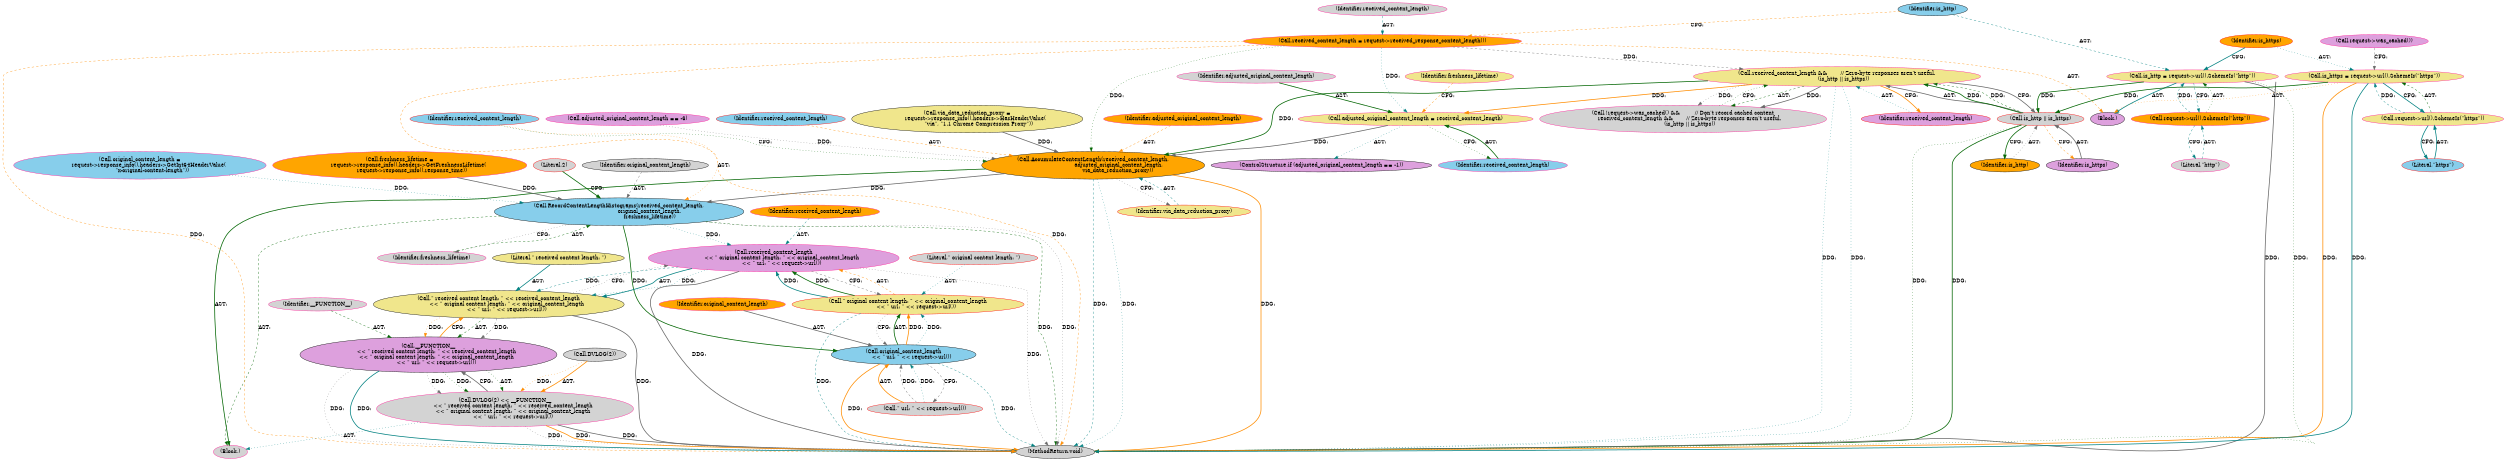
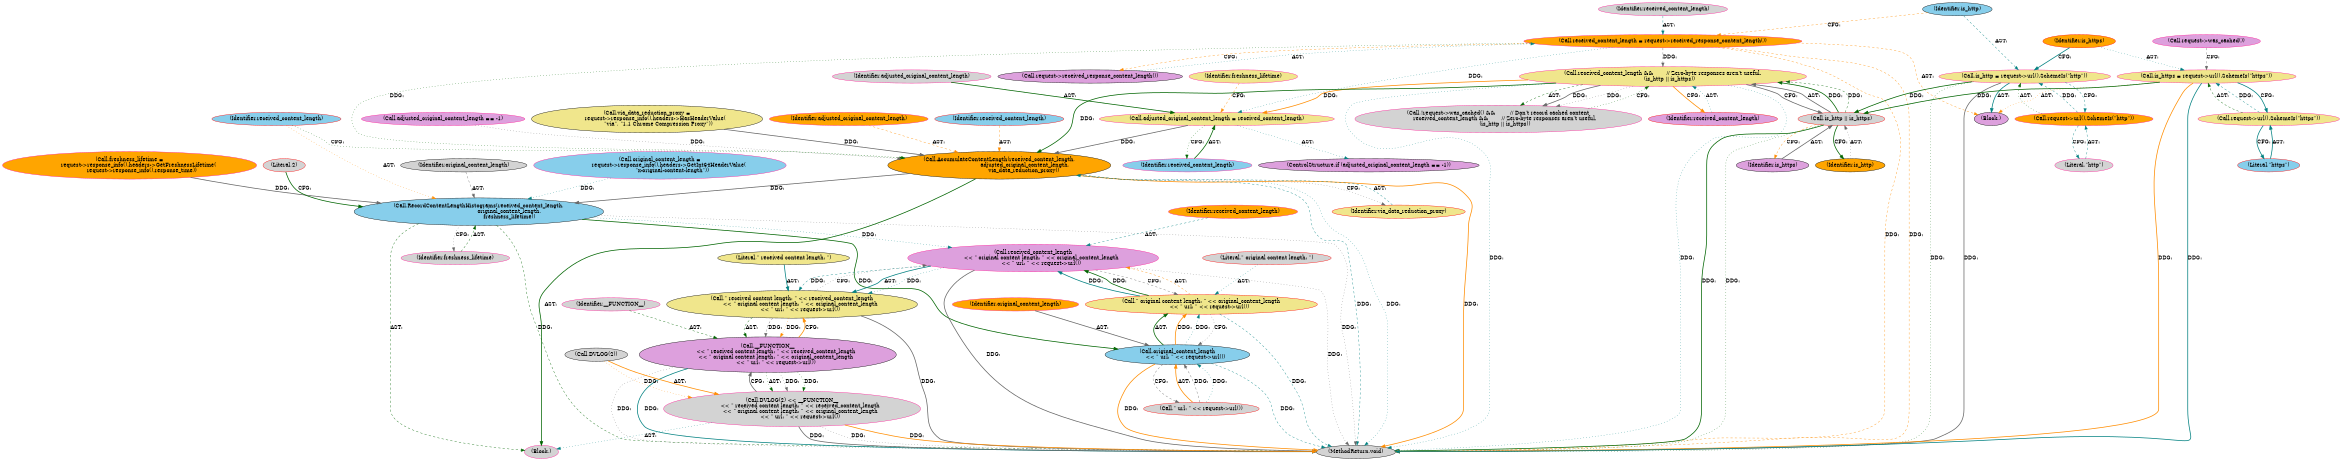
none -> (1090, 76)
(628, 119) -> (443, 119)
